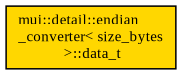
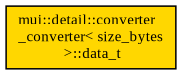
(91, 37) -> (91, 37)
